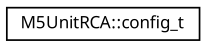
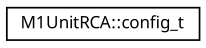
(103, 24) -> (103, 24)
